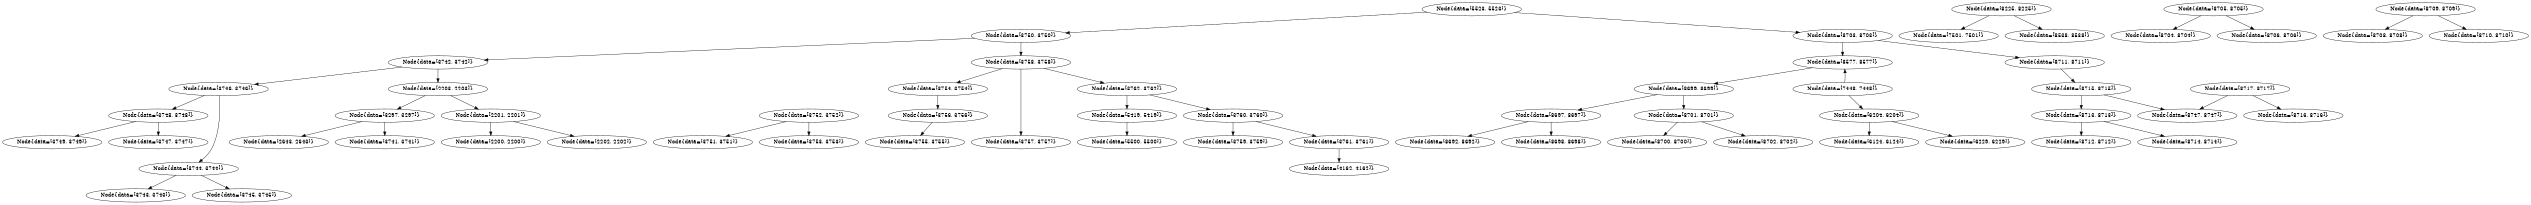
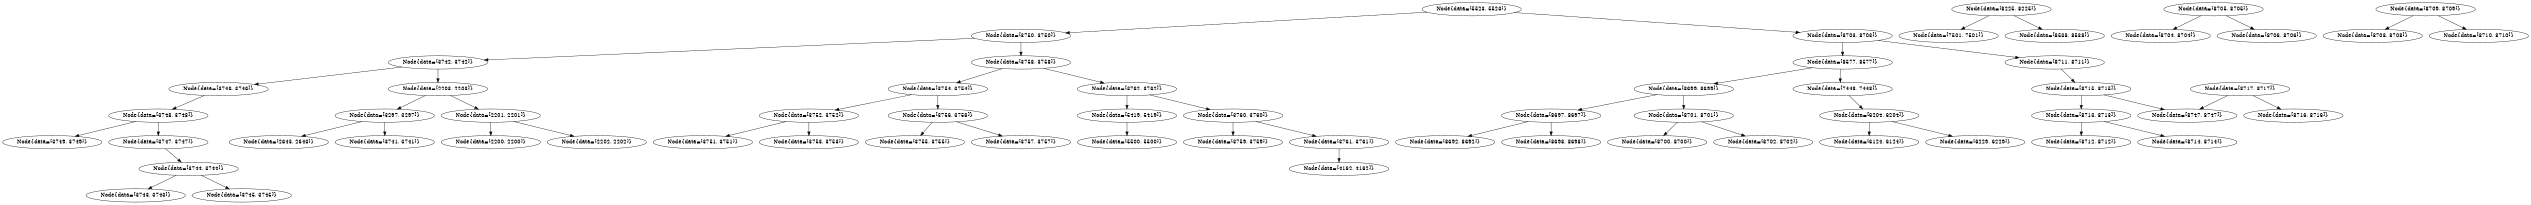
(1845, 78) -> (1840, 74)
(1021, 100) -> (978, 128)
none -> (875, 102)
(218, 130) -> (172, 154)
